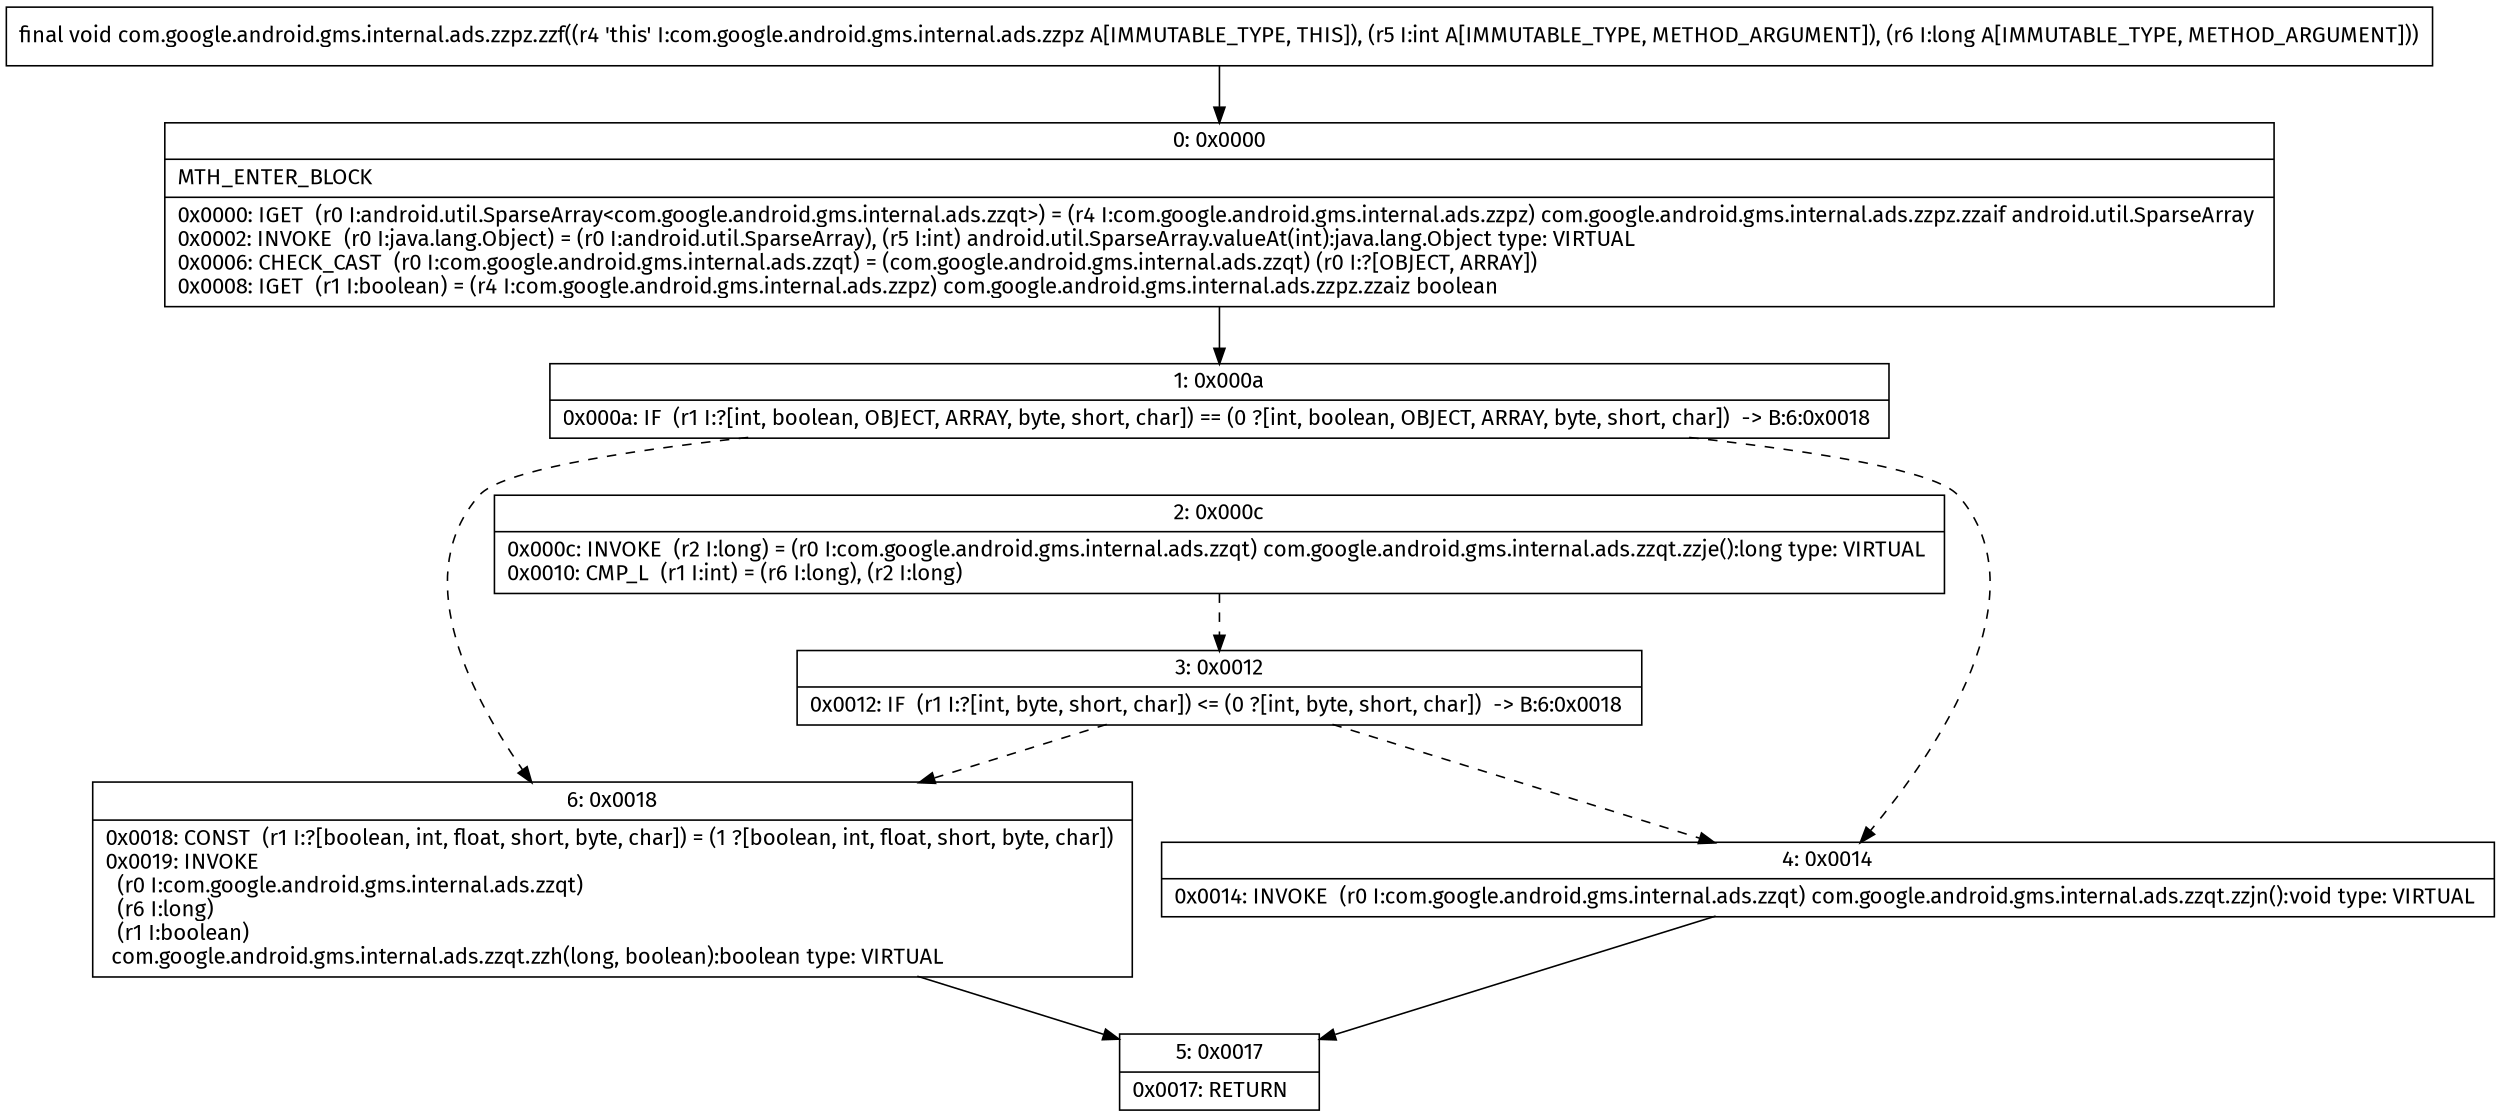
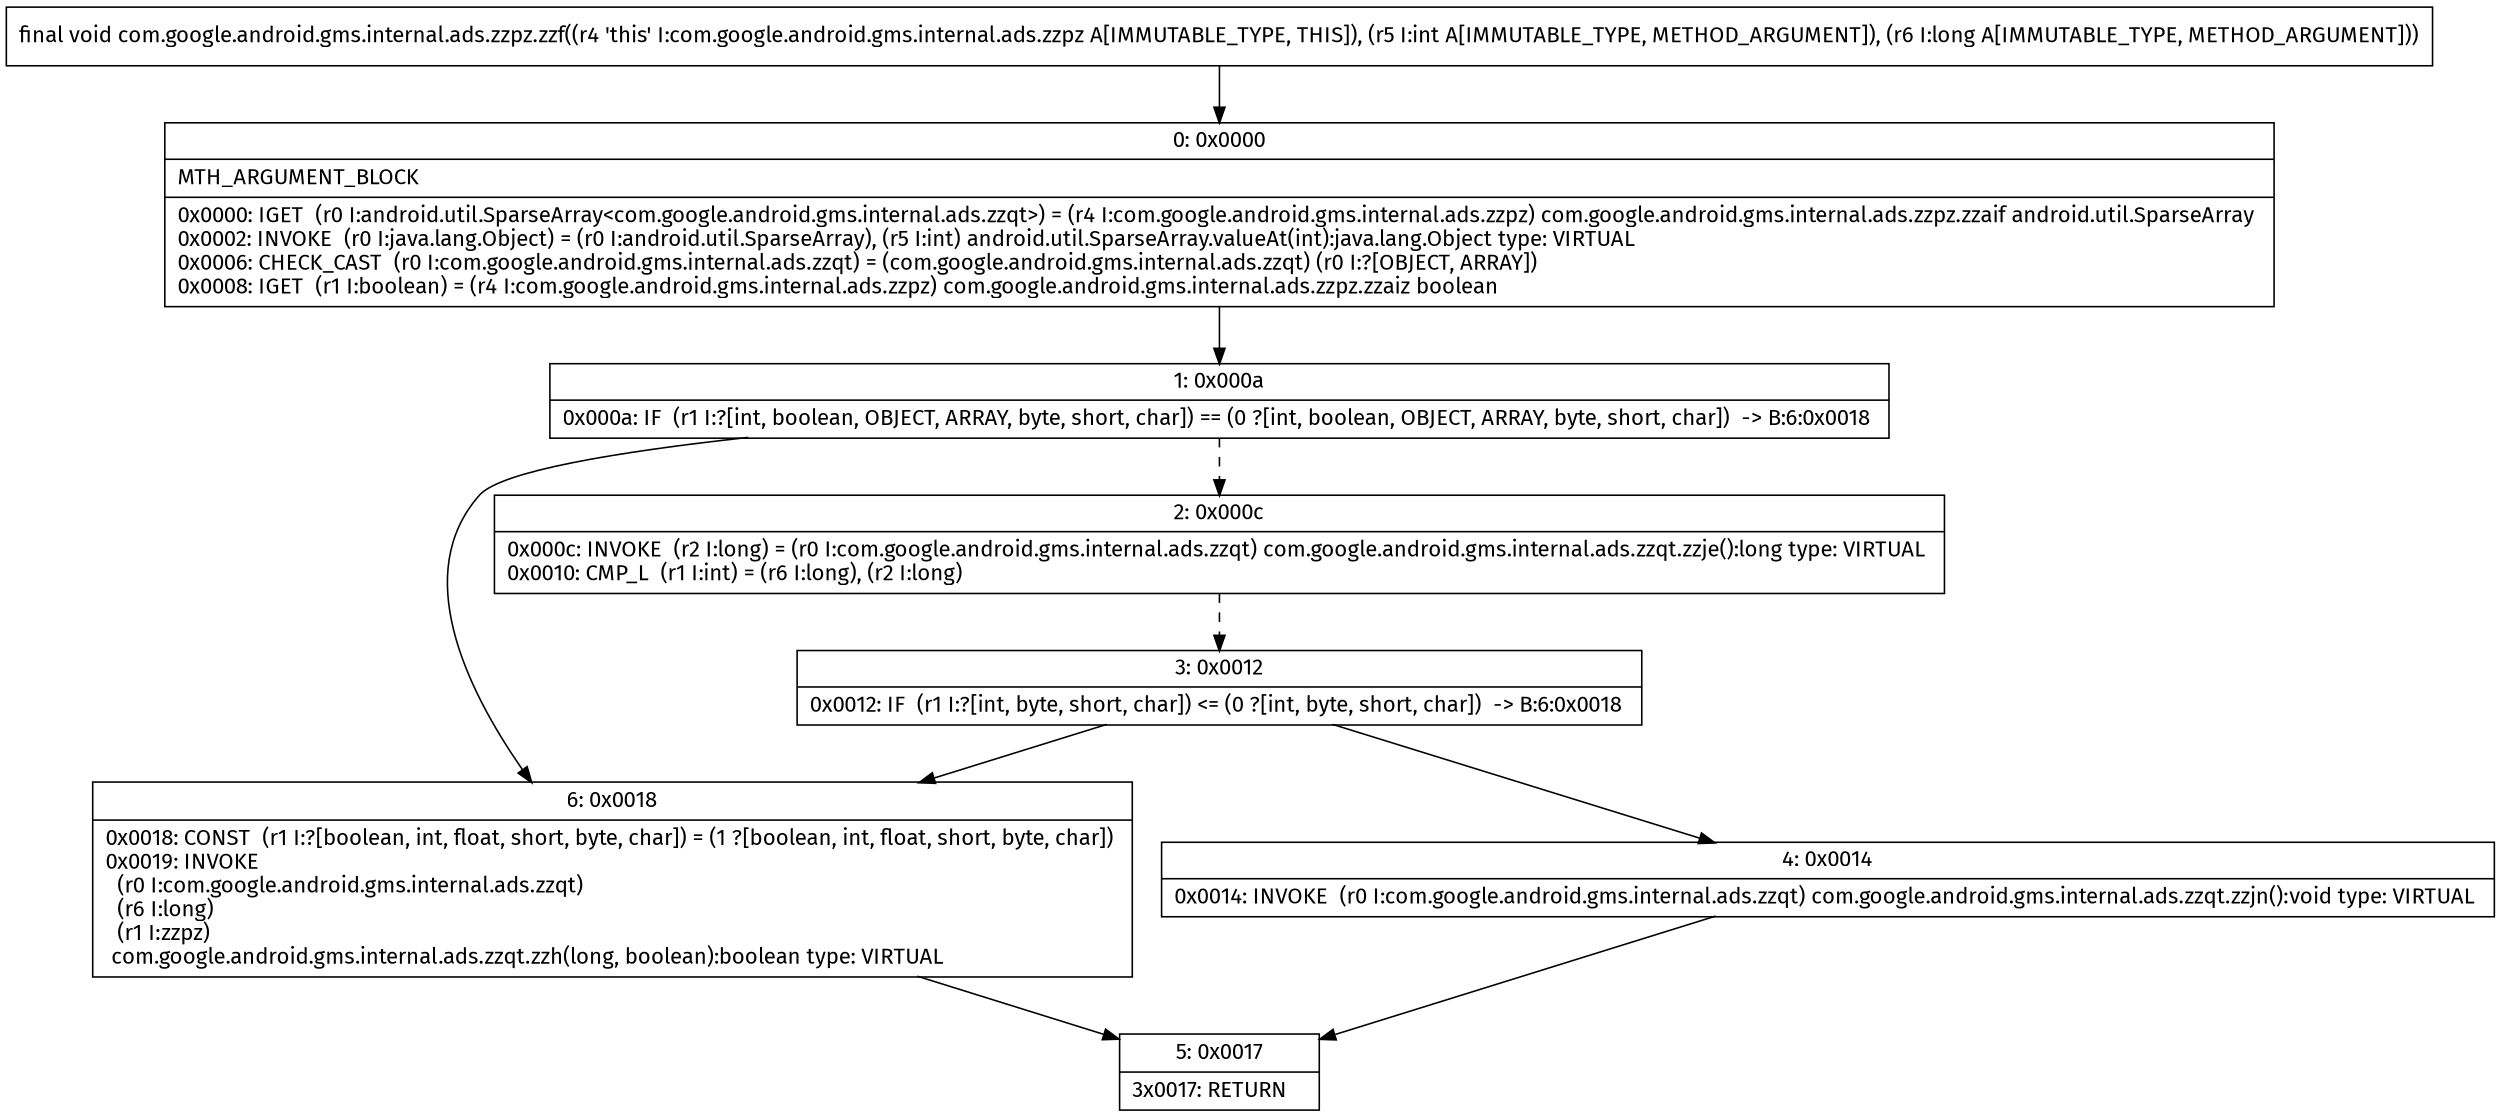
(276, 177) -> (299, 177)
(473, 504) -> (473, 504)
(1982, 537) -> (1219, 459)
(1021, 751) -> (1021, 751)
(1516, 781) -> (1516, 781)
(177, 933) -> (158, 933)
(1219, 1090) -> (1219, 1090)
